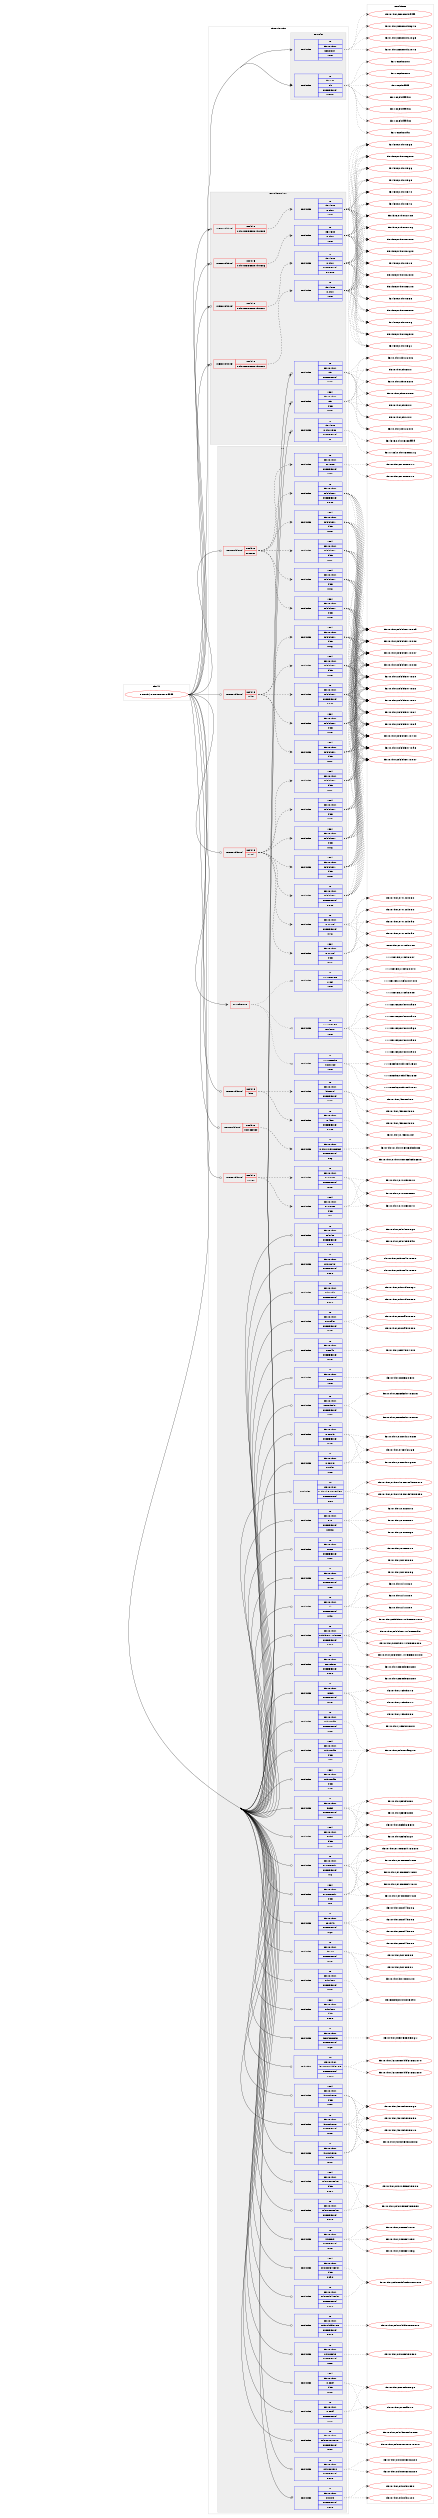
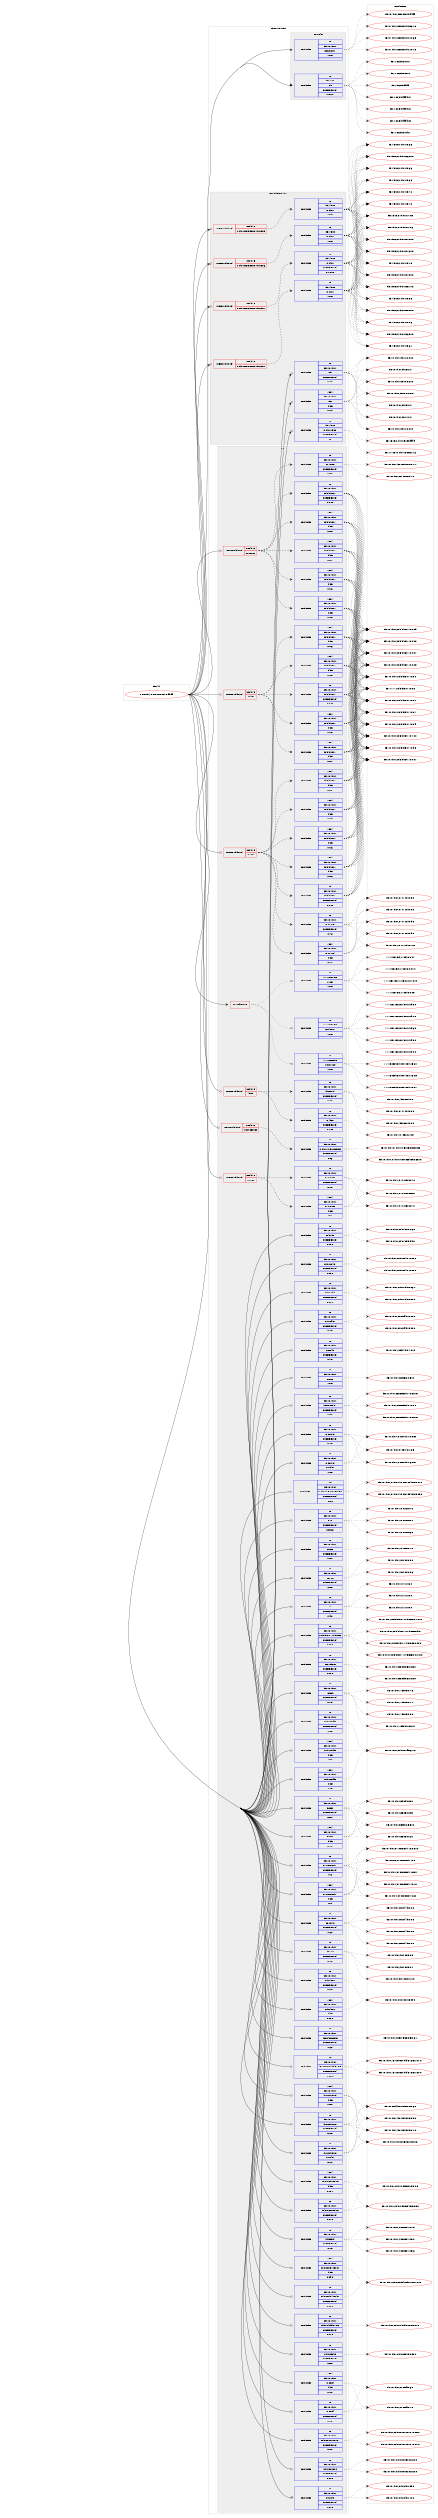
(400, 465) -> (400, 465)
(400, 689) -> (400, 689)
(400, 945) -> (400, 945)
(400, 1076) -> (400, 1076)
(400, 1111) -> (400, 1111)
none -> (400, 1406)
(400, 1860) -> (400, 1860)
(400, 2000) -> (400, 2000)
(400, 2106) -> (400, 2106)
(400, 2387) -> (400, 2387)
(400, 2433) -> (400, 2433)
